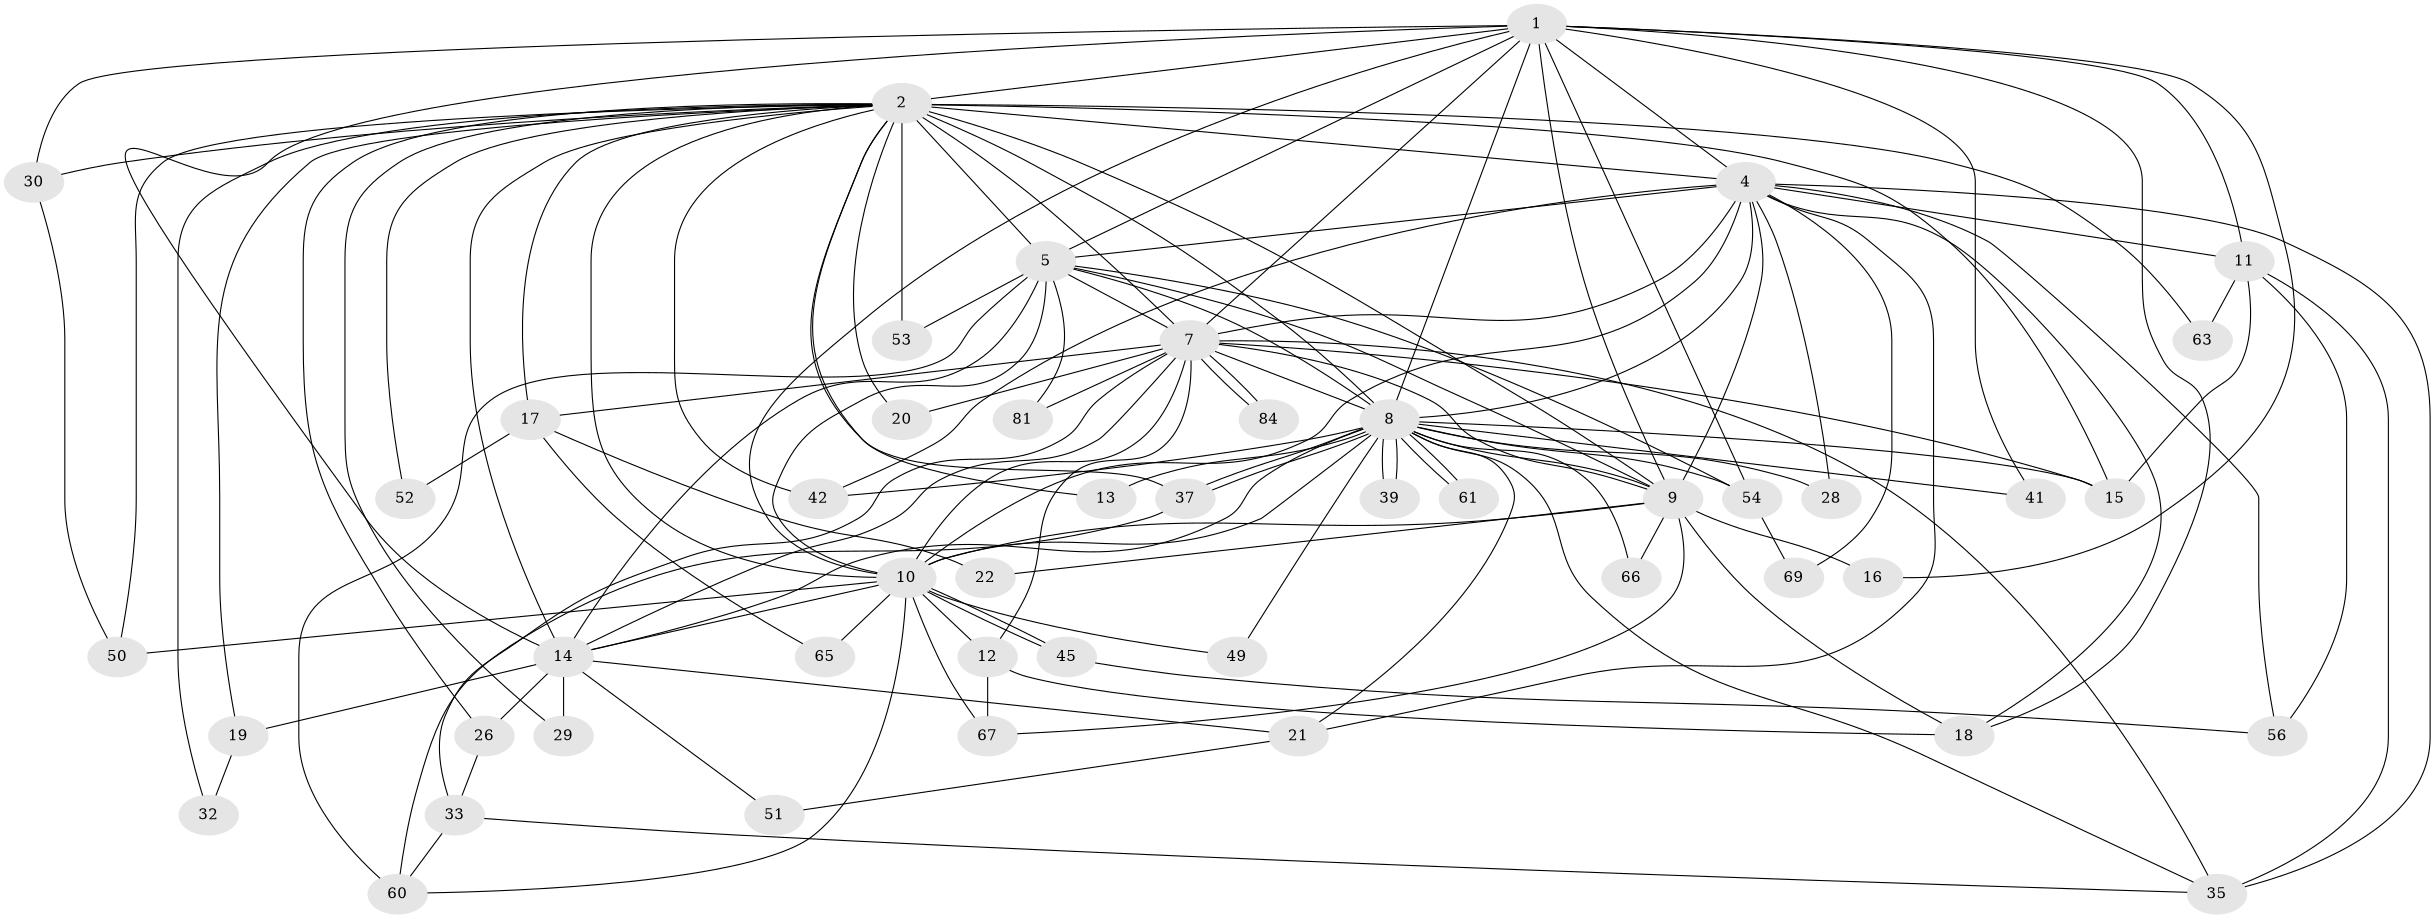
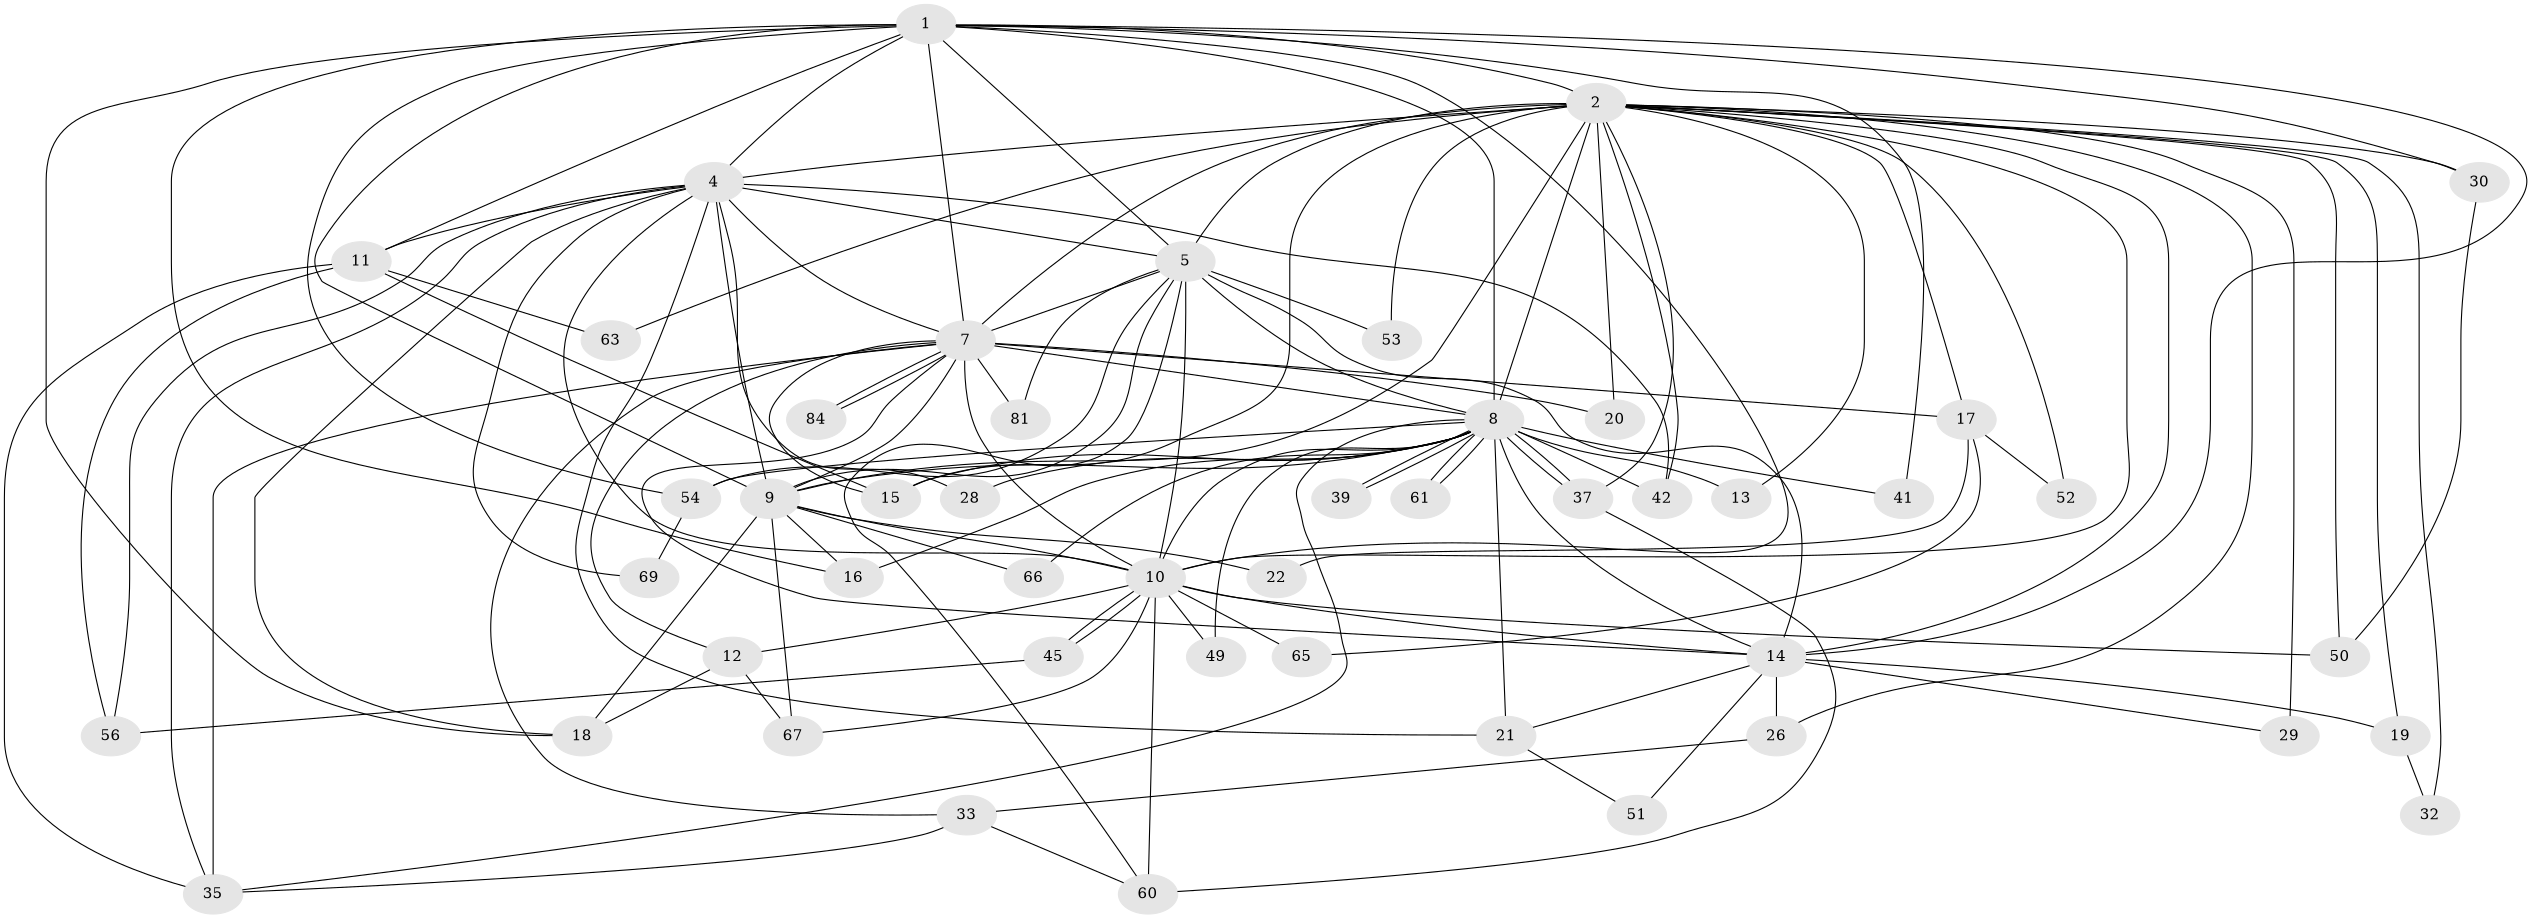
(1633, 367) -> (1122, 475)
